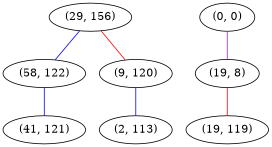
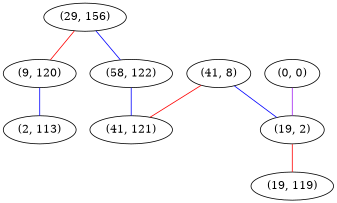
none -> (219, 74)
(227, 74) -> (292, 130)
